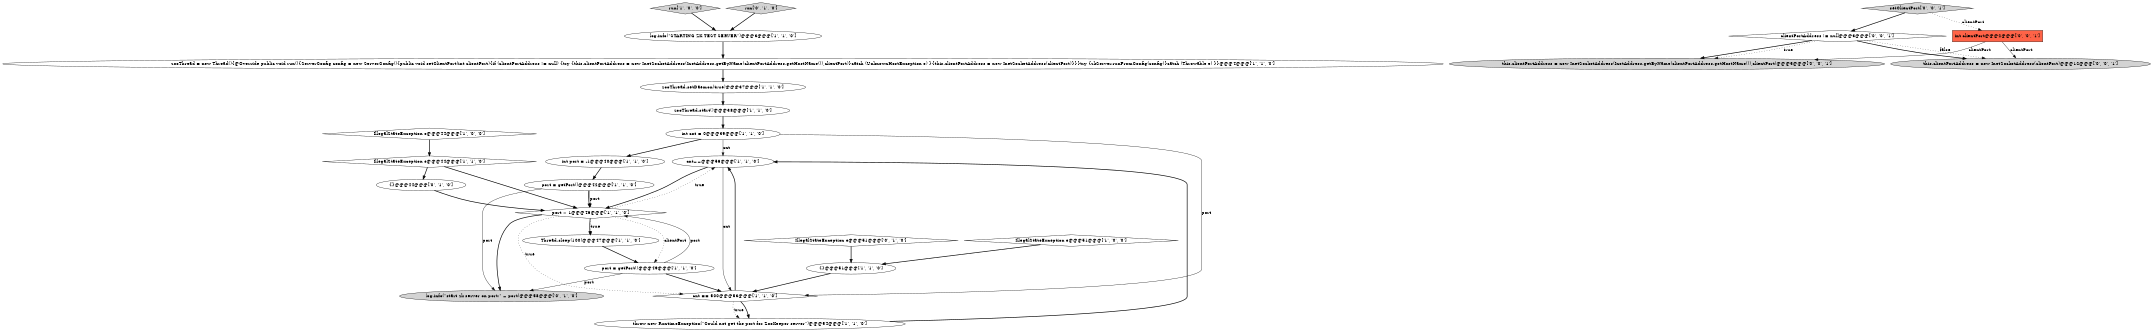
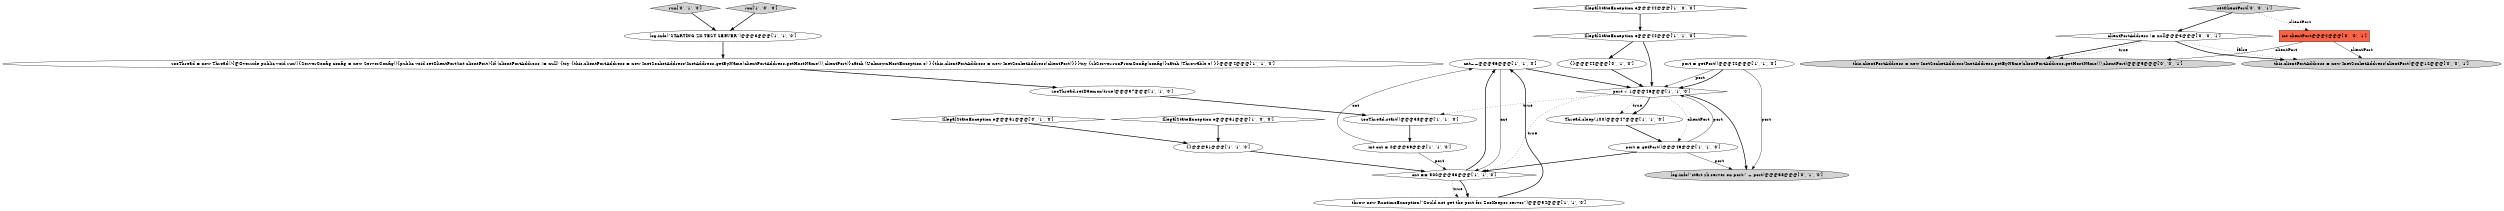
(605, 162) -> none
(663, 195) -> (1529, 103)
